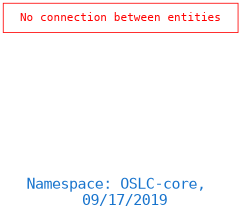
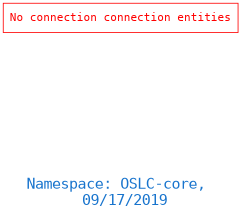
(121, 18) -> (121, 18)
